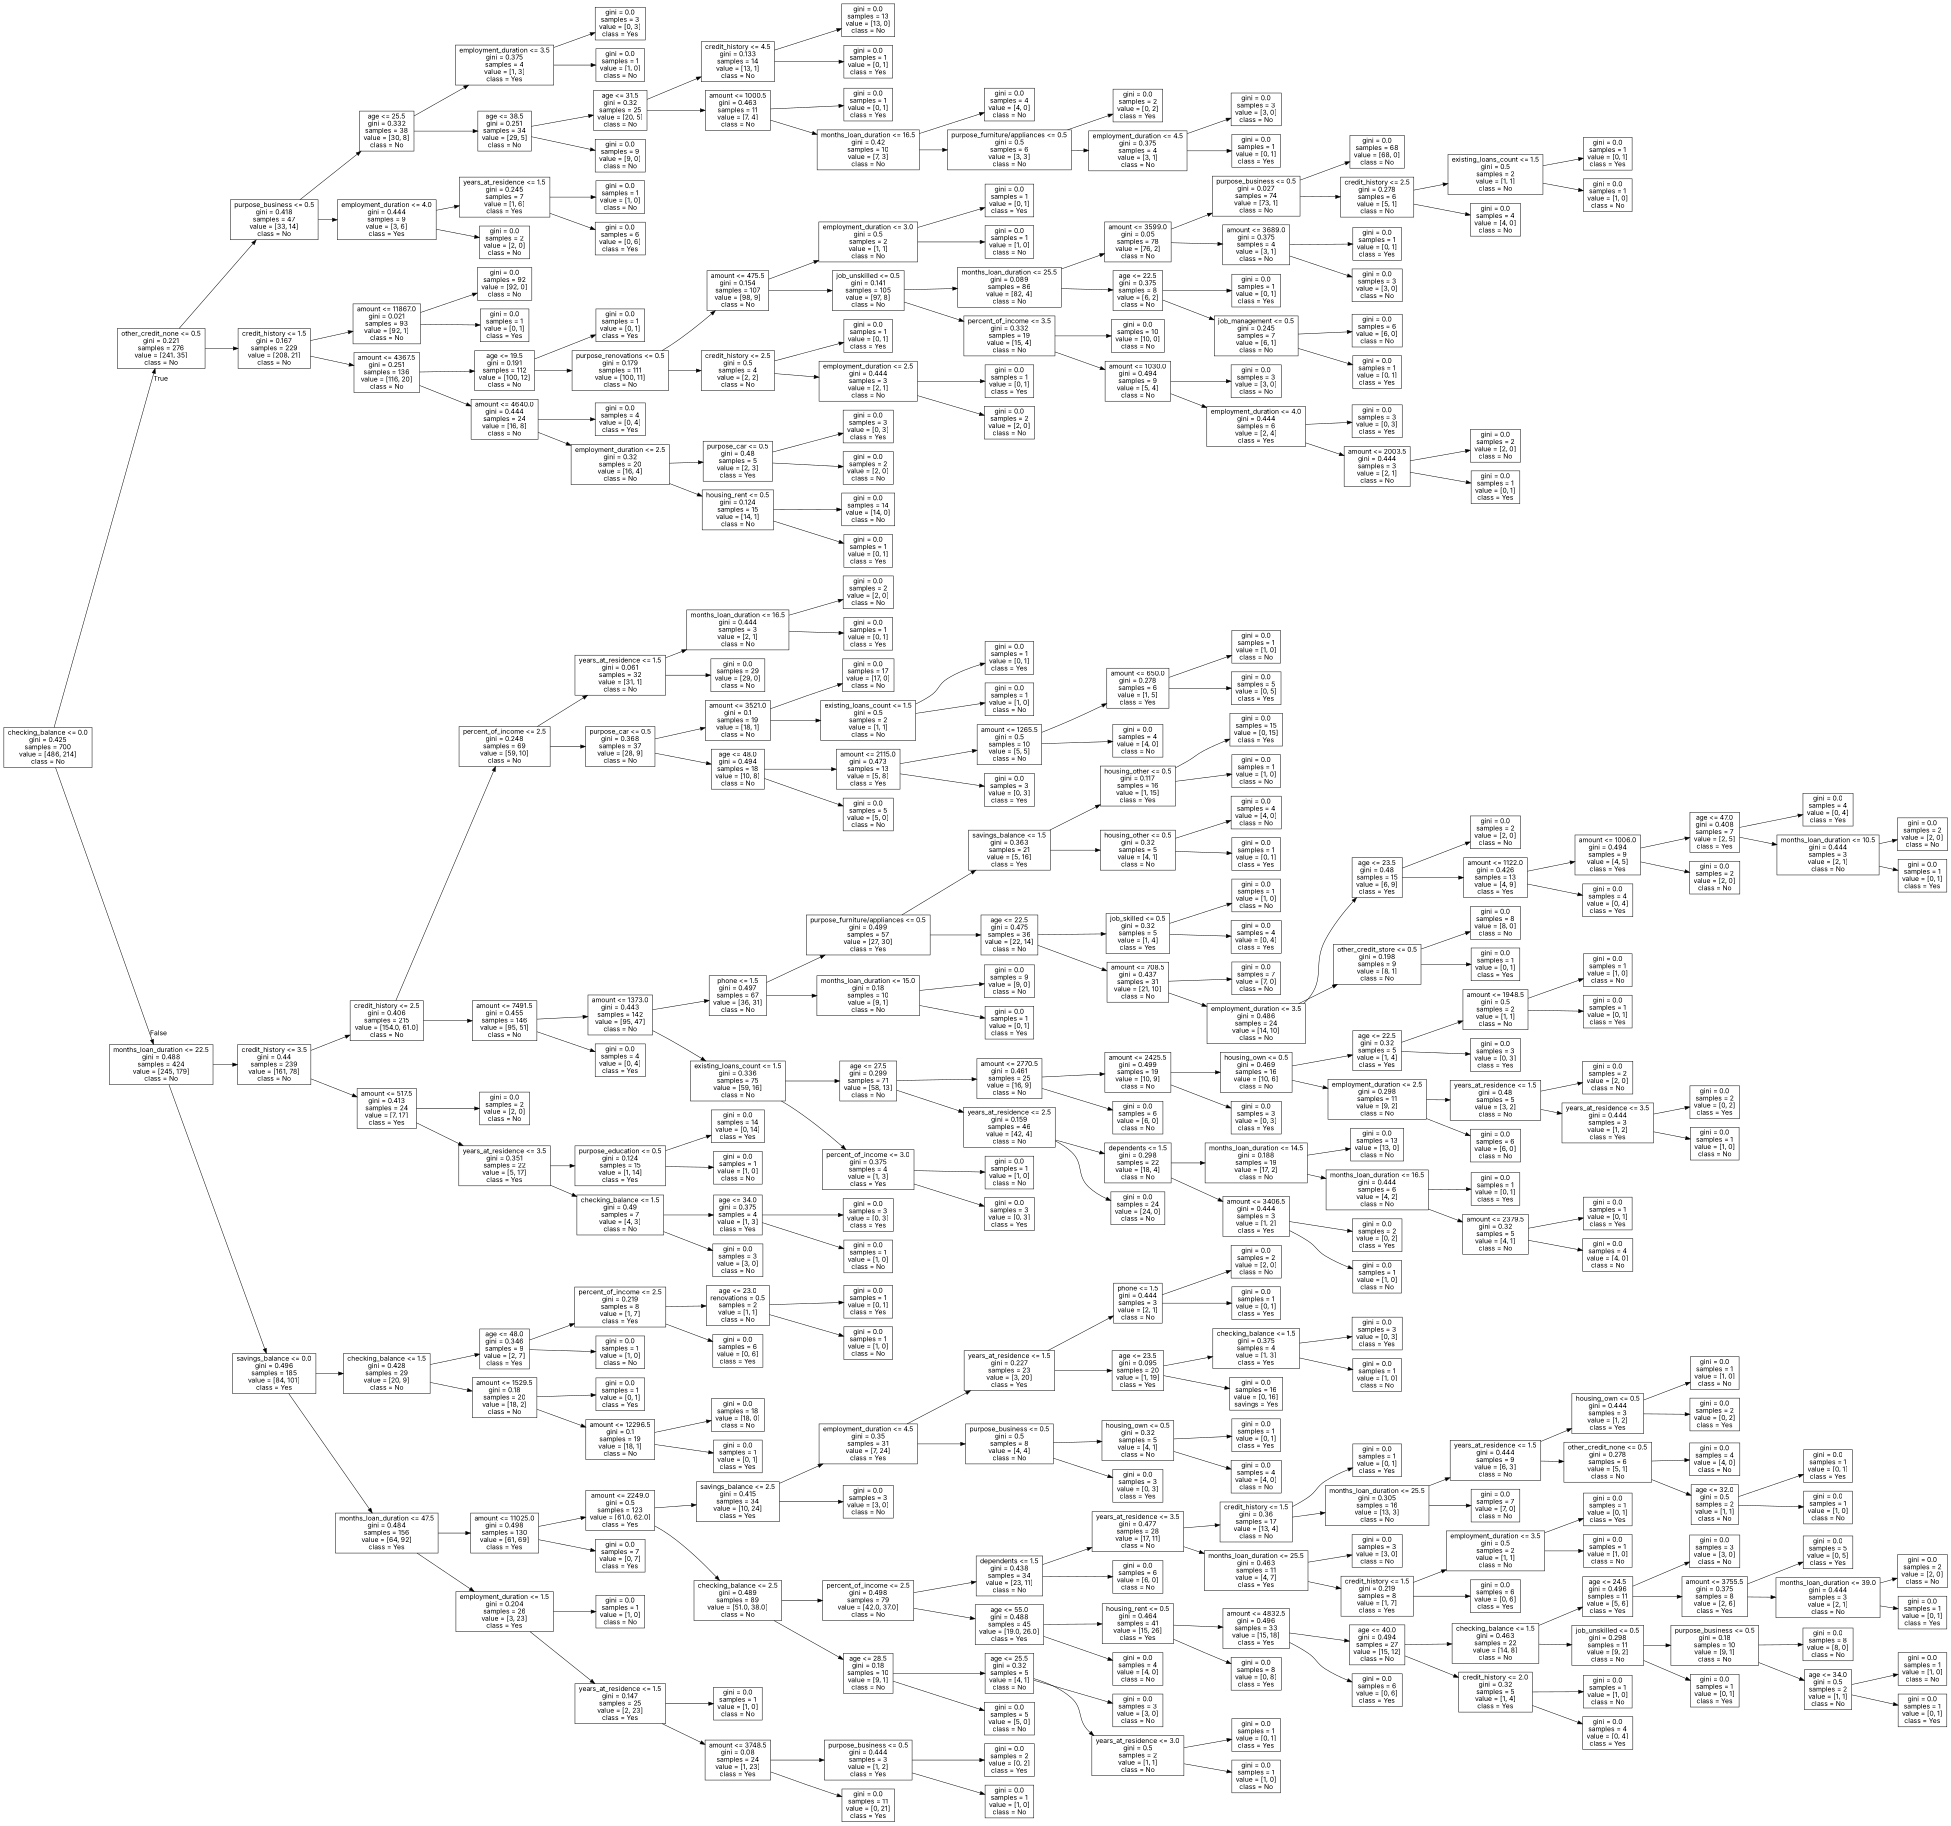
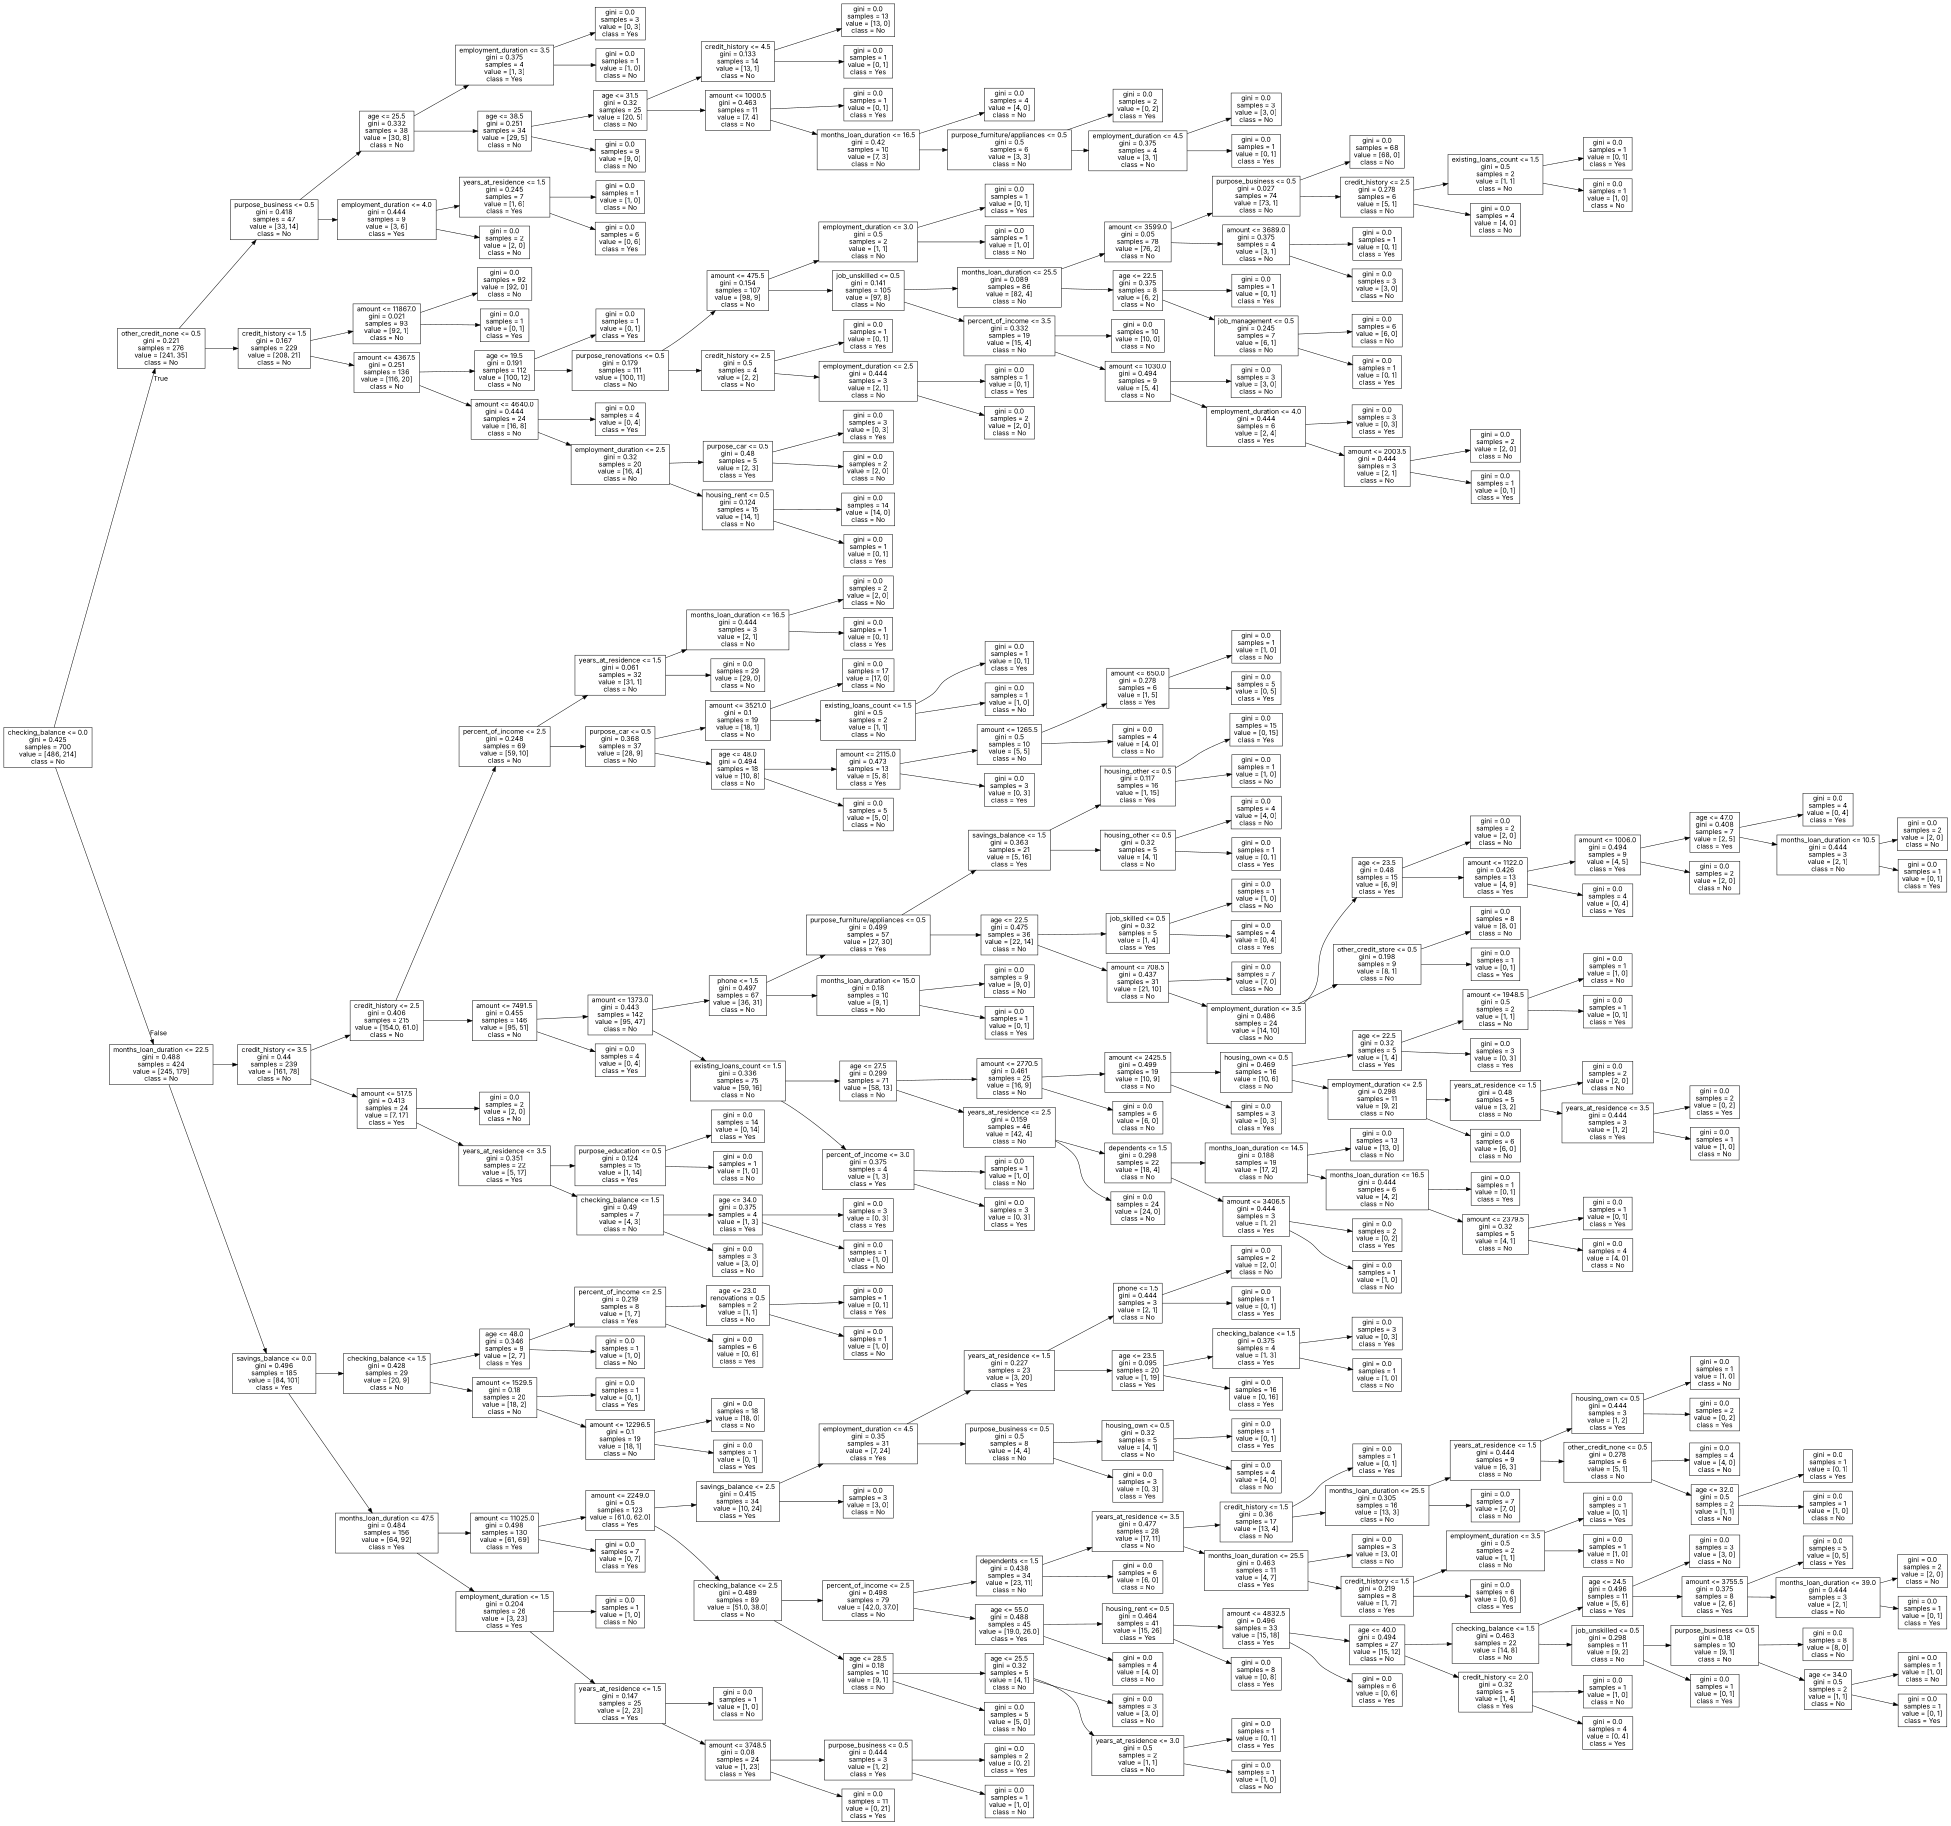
(1256, 1394) -> (1256, 1394)
